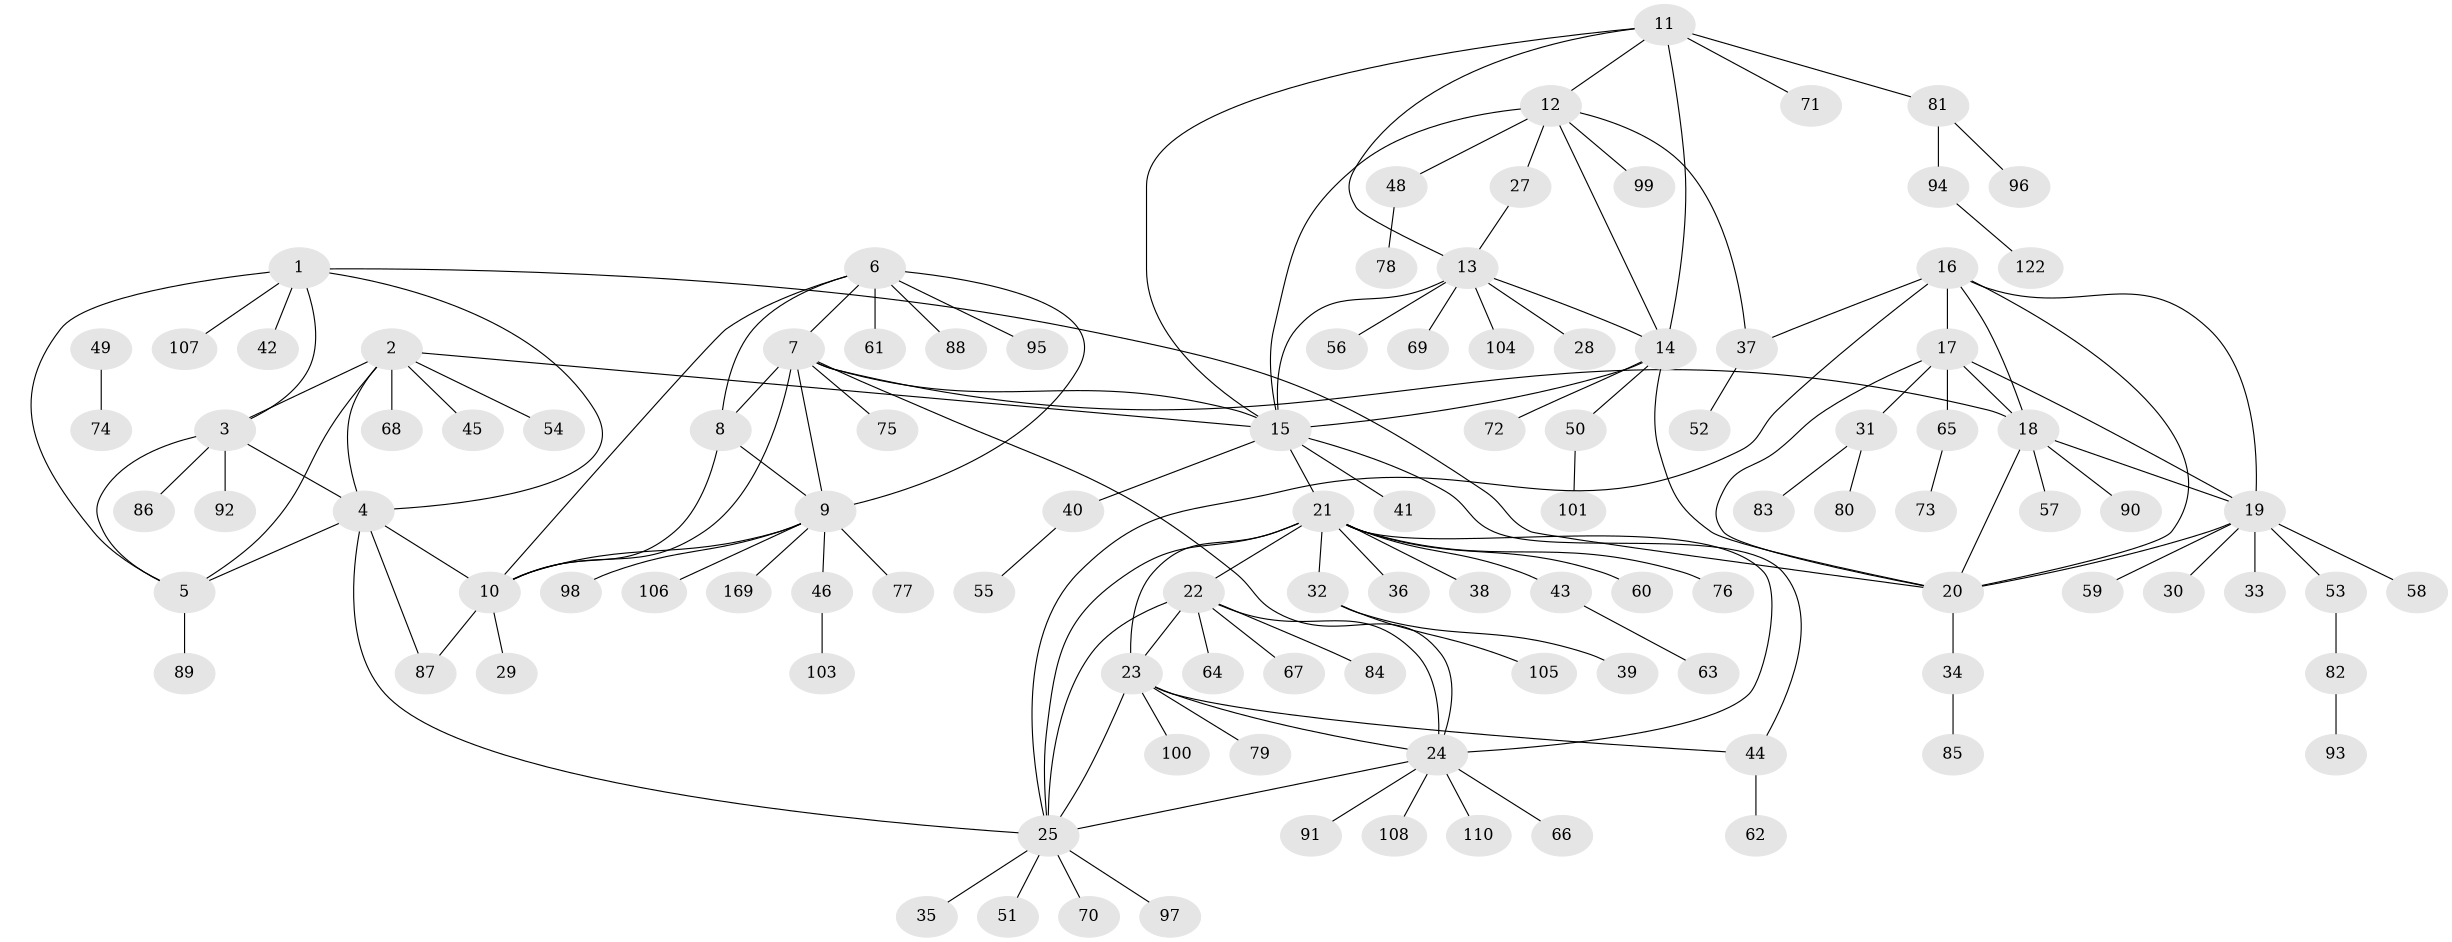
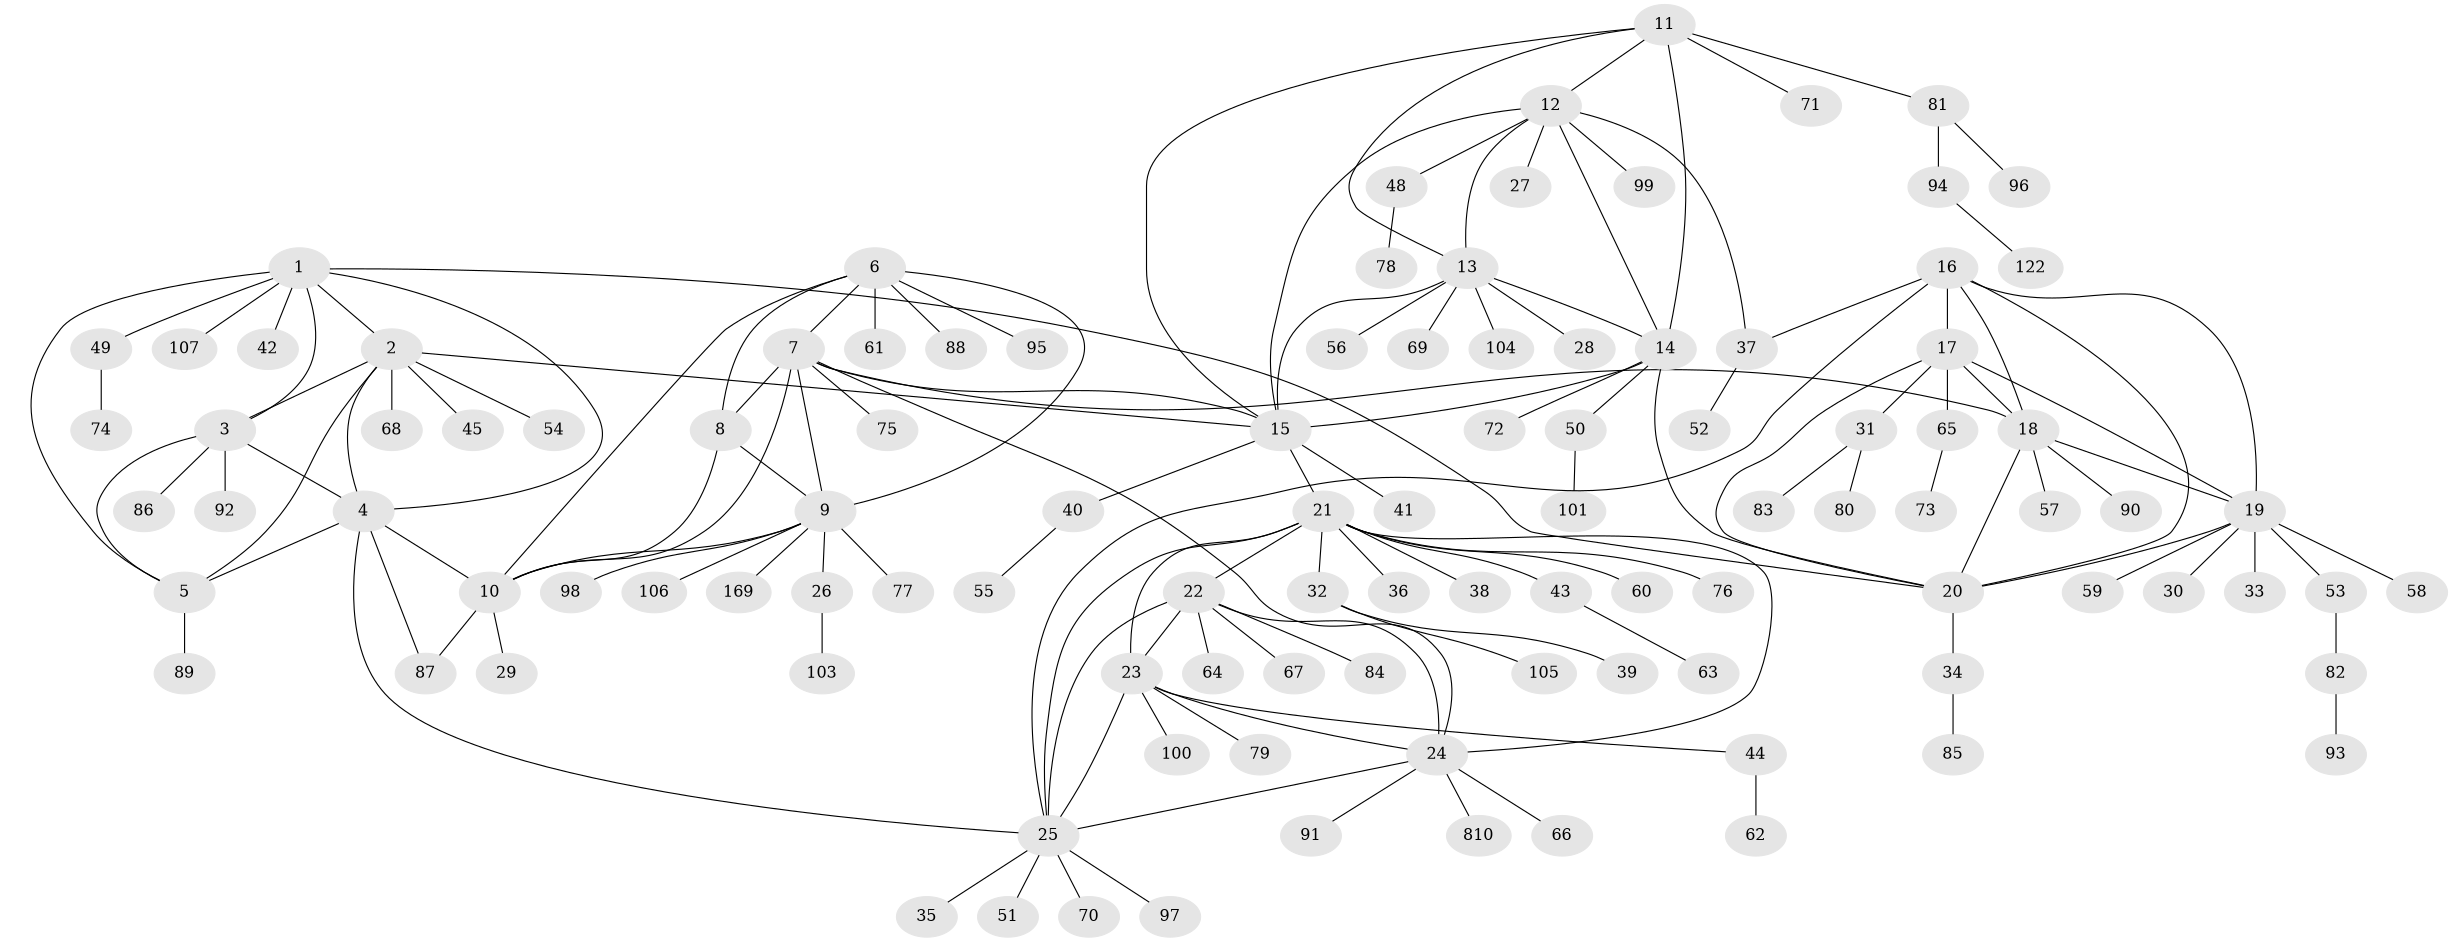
(1494, 228) -> (1477, 173)
none -> (198, 306)
none -> (346, 309)
(1488, 529) -> none
(822, 592) -> (822, 592)
(1394, 836) -> none
(1479, 836) -> (1479, 836)
